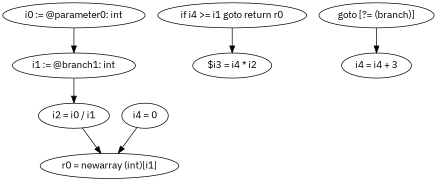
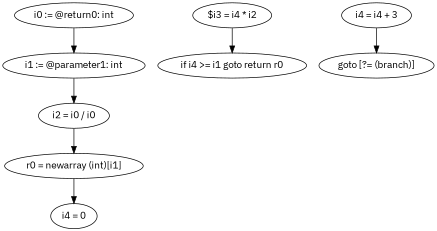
(74, 15) -> (74, 15)
(232, 37) -> (232, 37)
(377, 37) -> (377, 37)
(74, 66) -> (74, 66)
(74, 116) -> (74, 116)
(130, 138) -> (74, 188)
